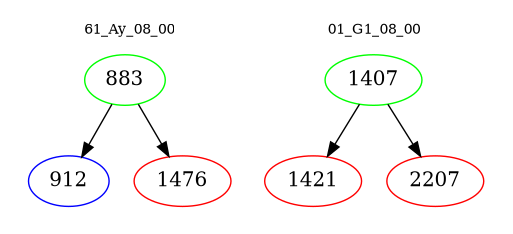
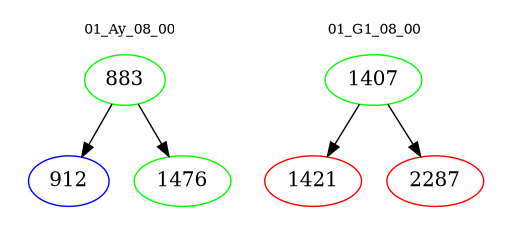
(130, 30) -> (130, 30)
(183, 181) -> (183, 181)
(435, 181) -> (435, 181)
